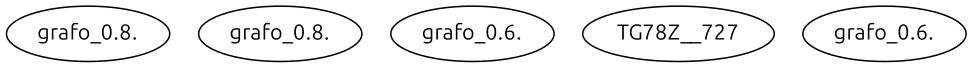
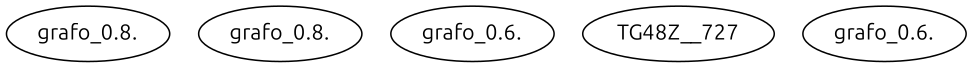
(678, 34) -> (678, 34)
